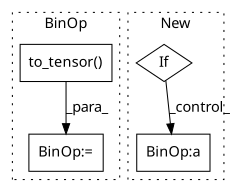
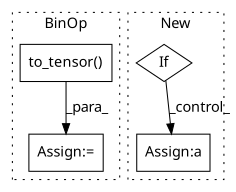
(66, 153) -> (66, 153)
(173, 153) -> (173, 153)
